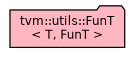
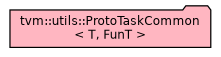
(67, 29) -> (110, 29)
